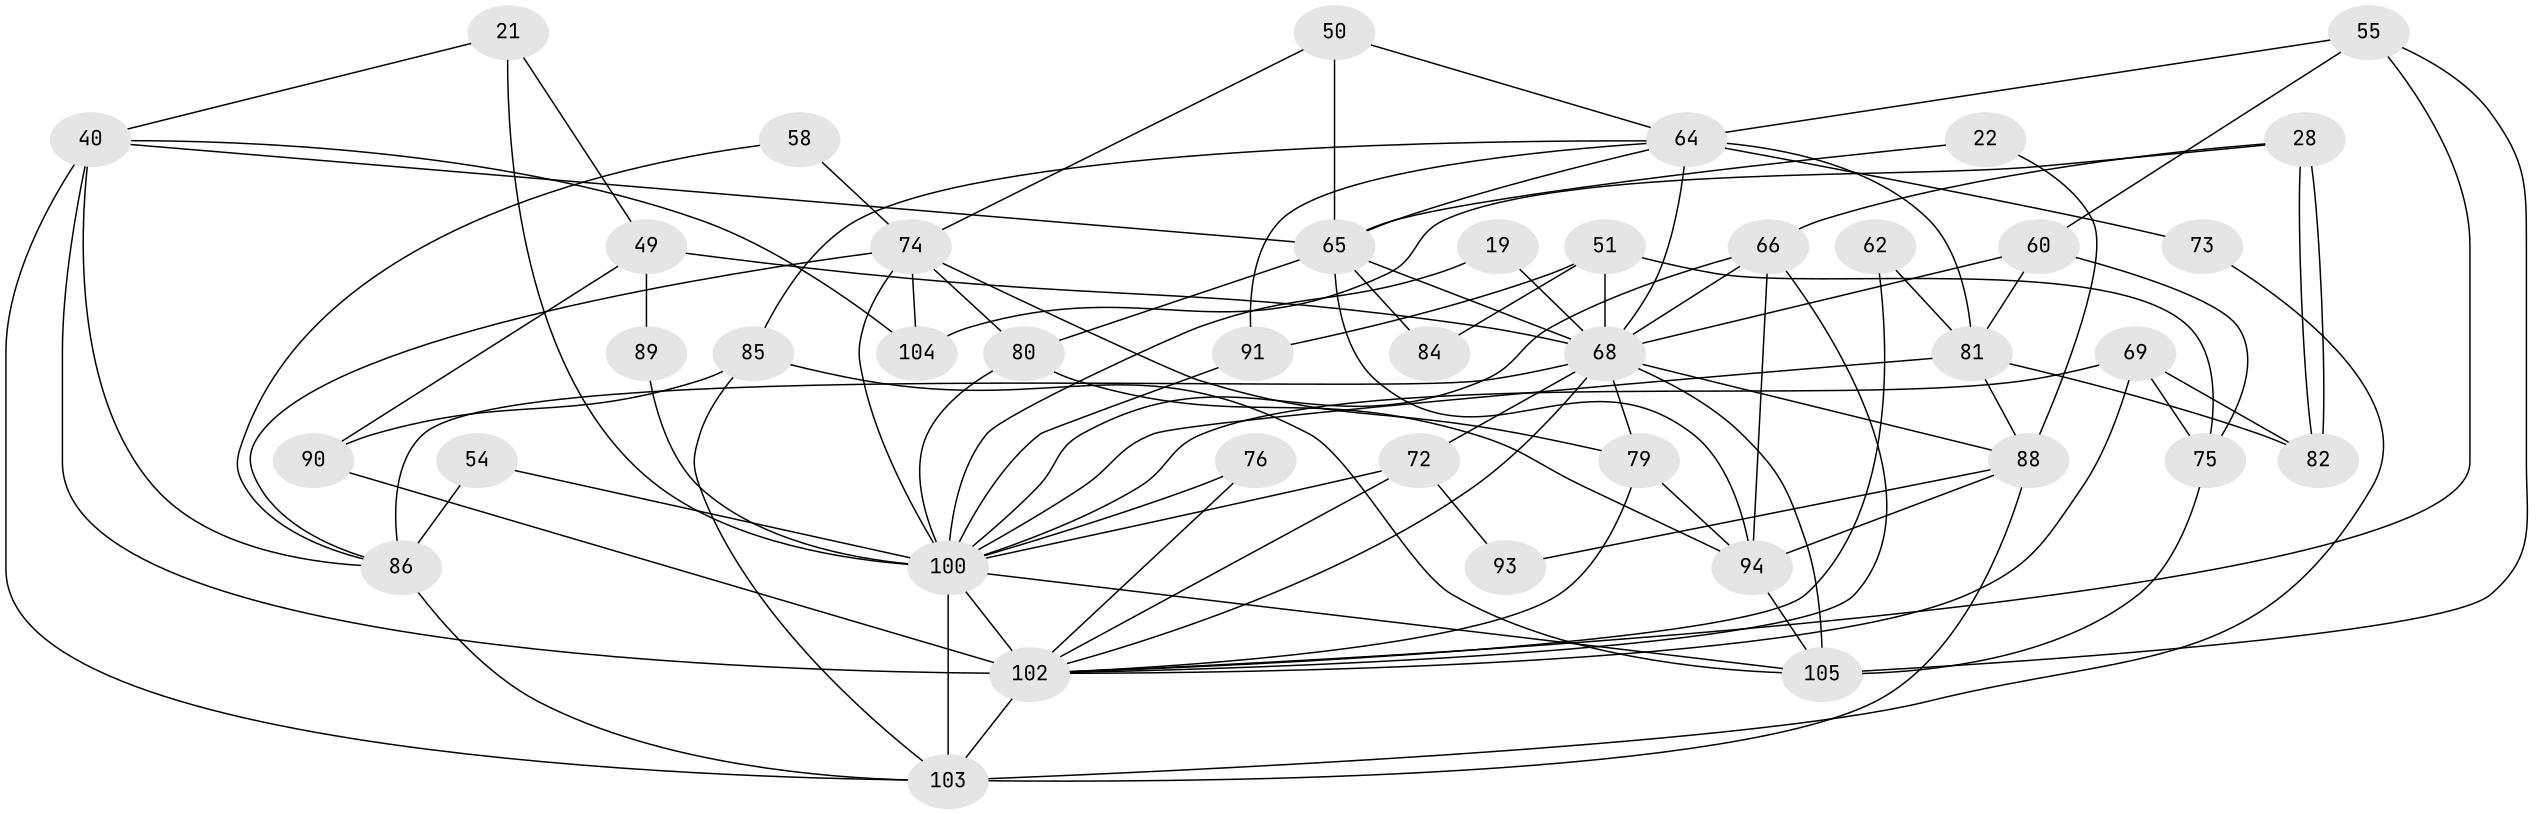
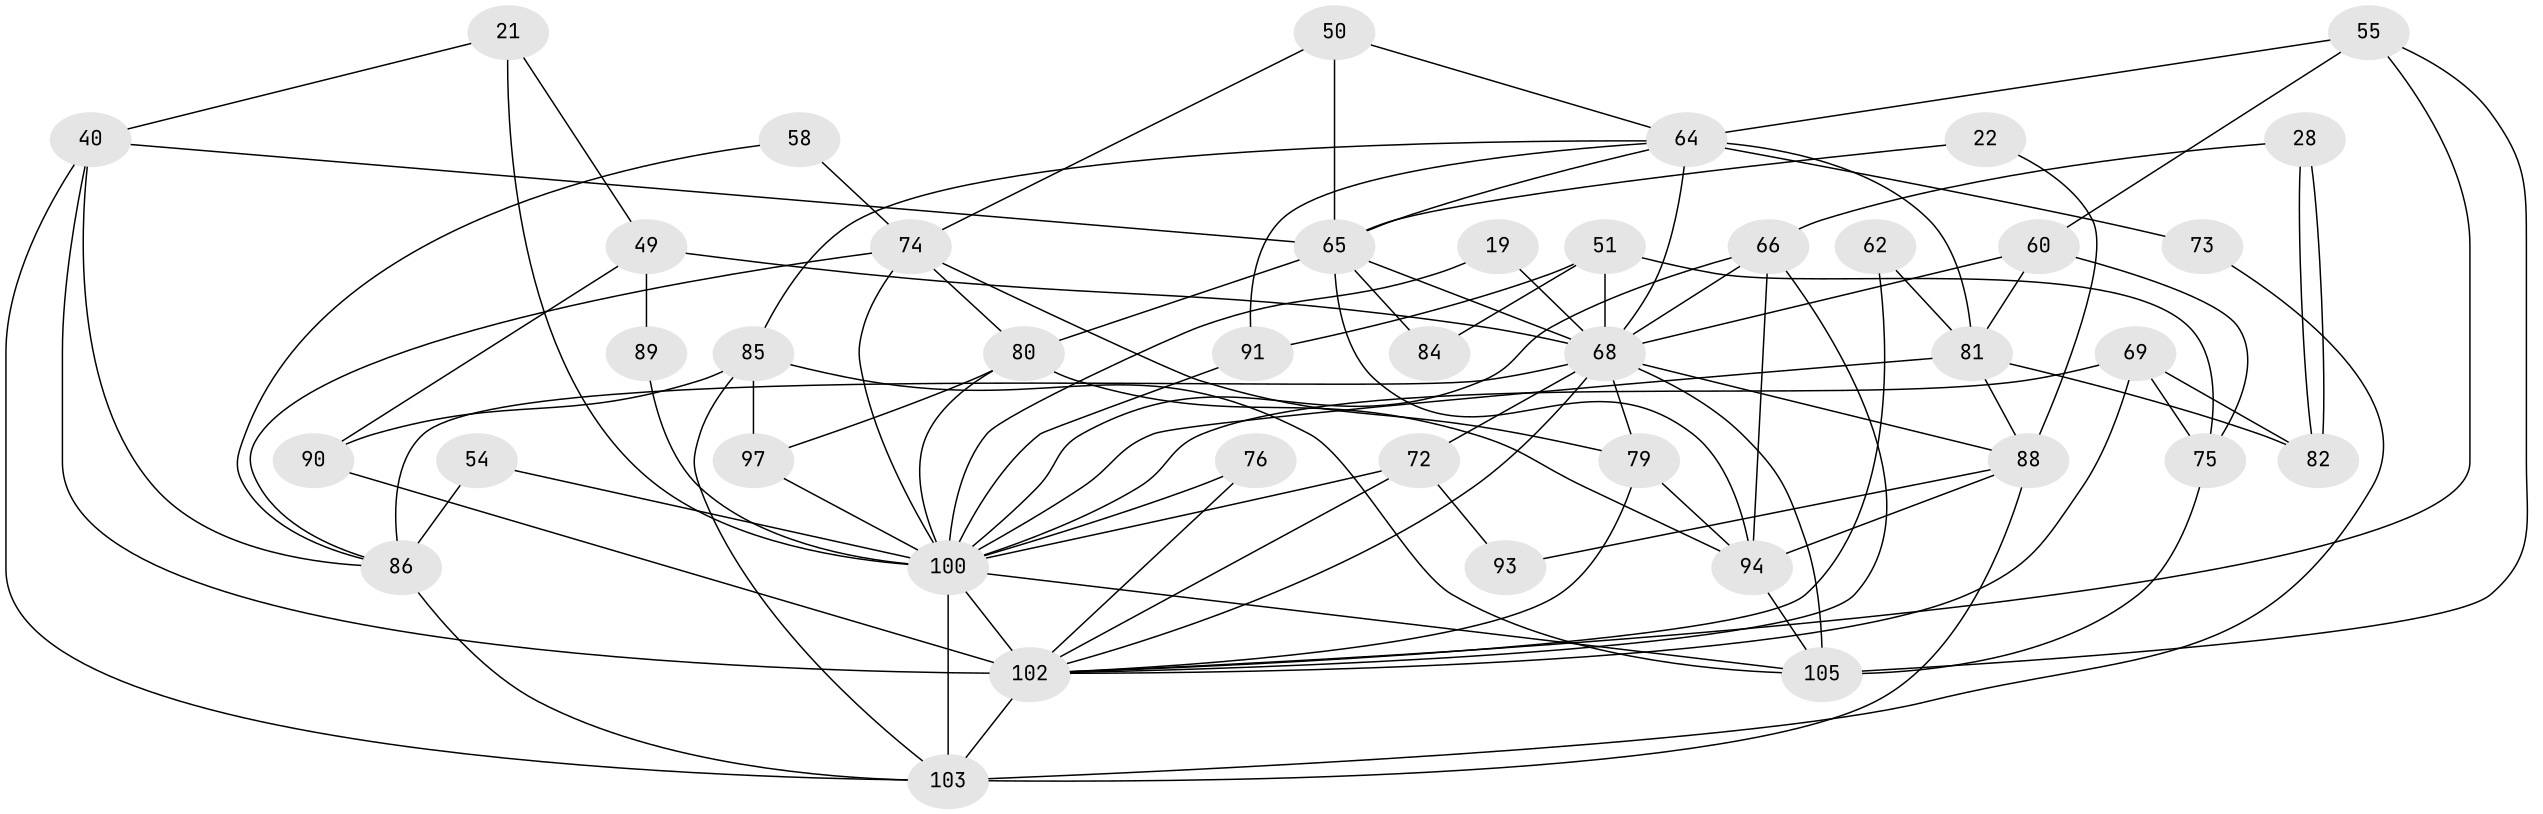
(917, 354) -> none
none -> (753, 461)
